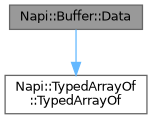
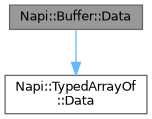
(76, 95) -> (76, 95)
